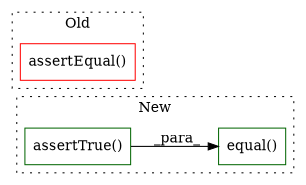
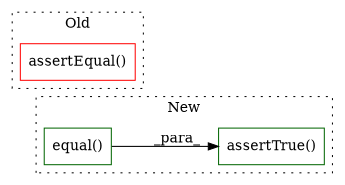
(170, 146) -> (160, 146)
